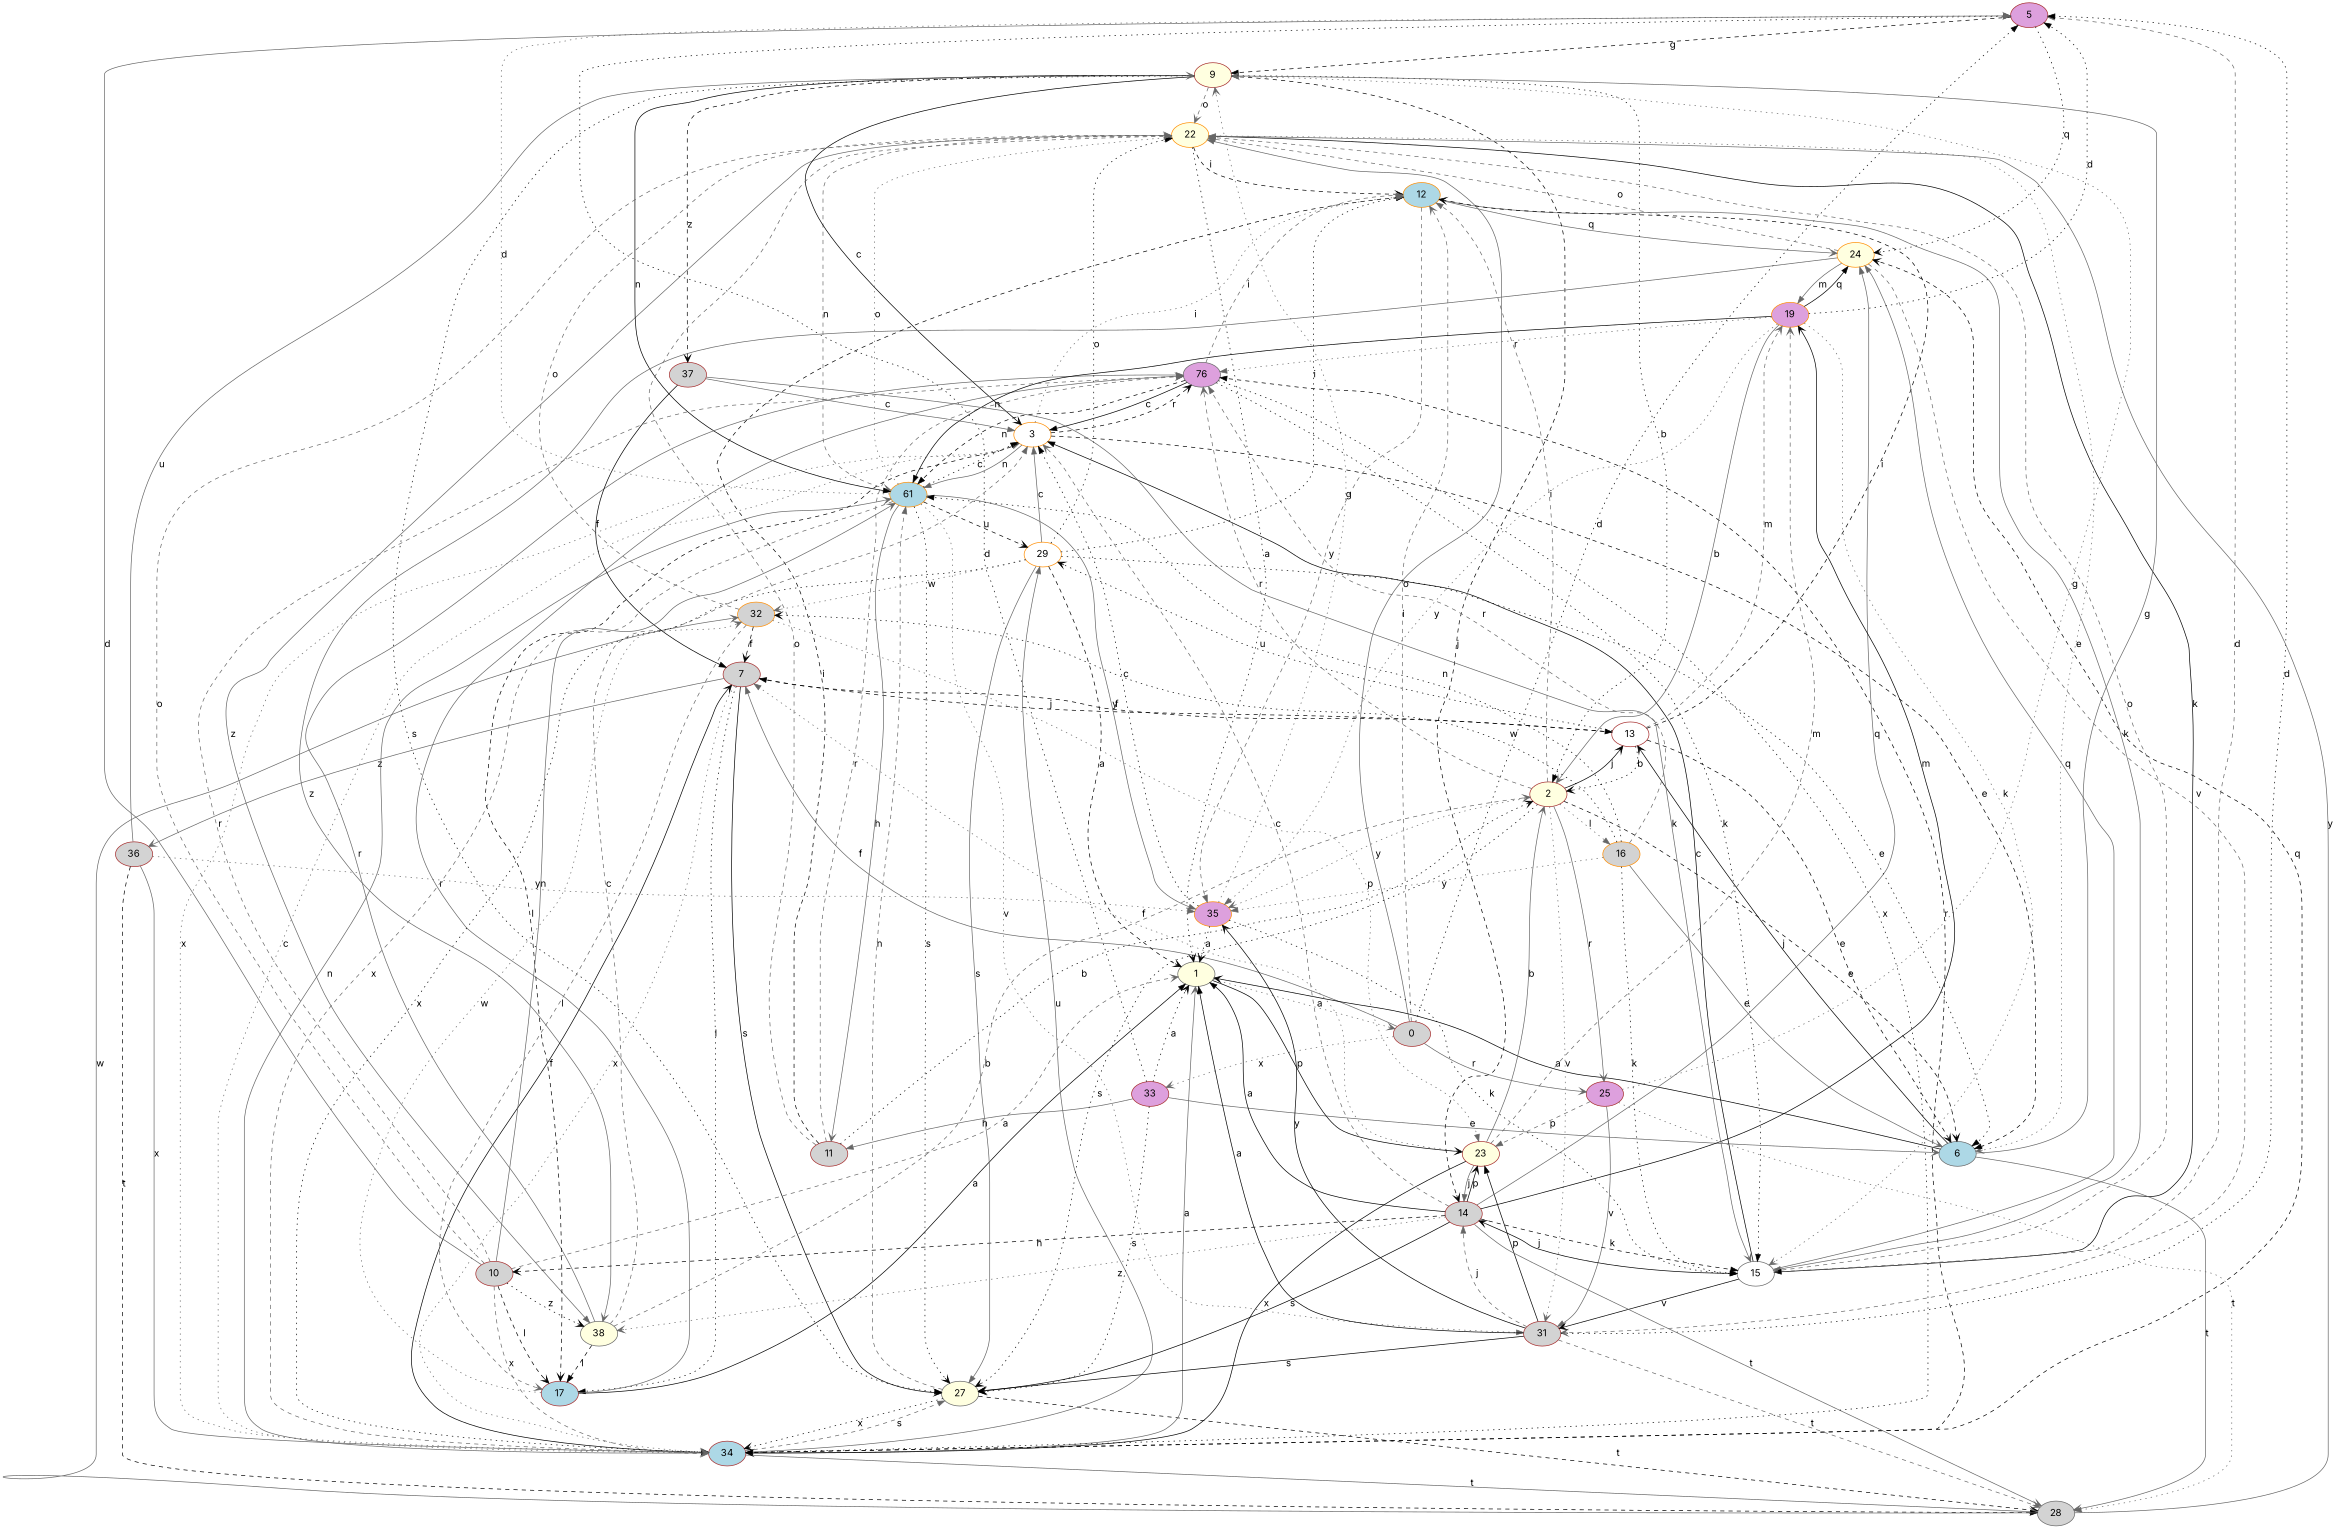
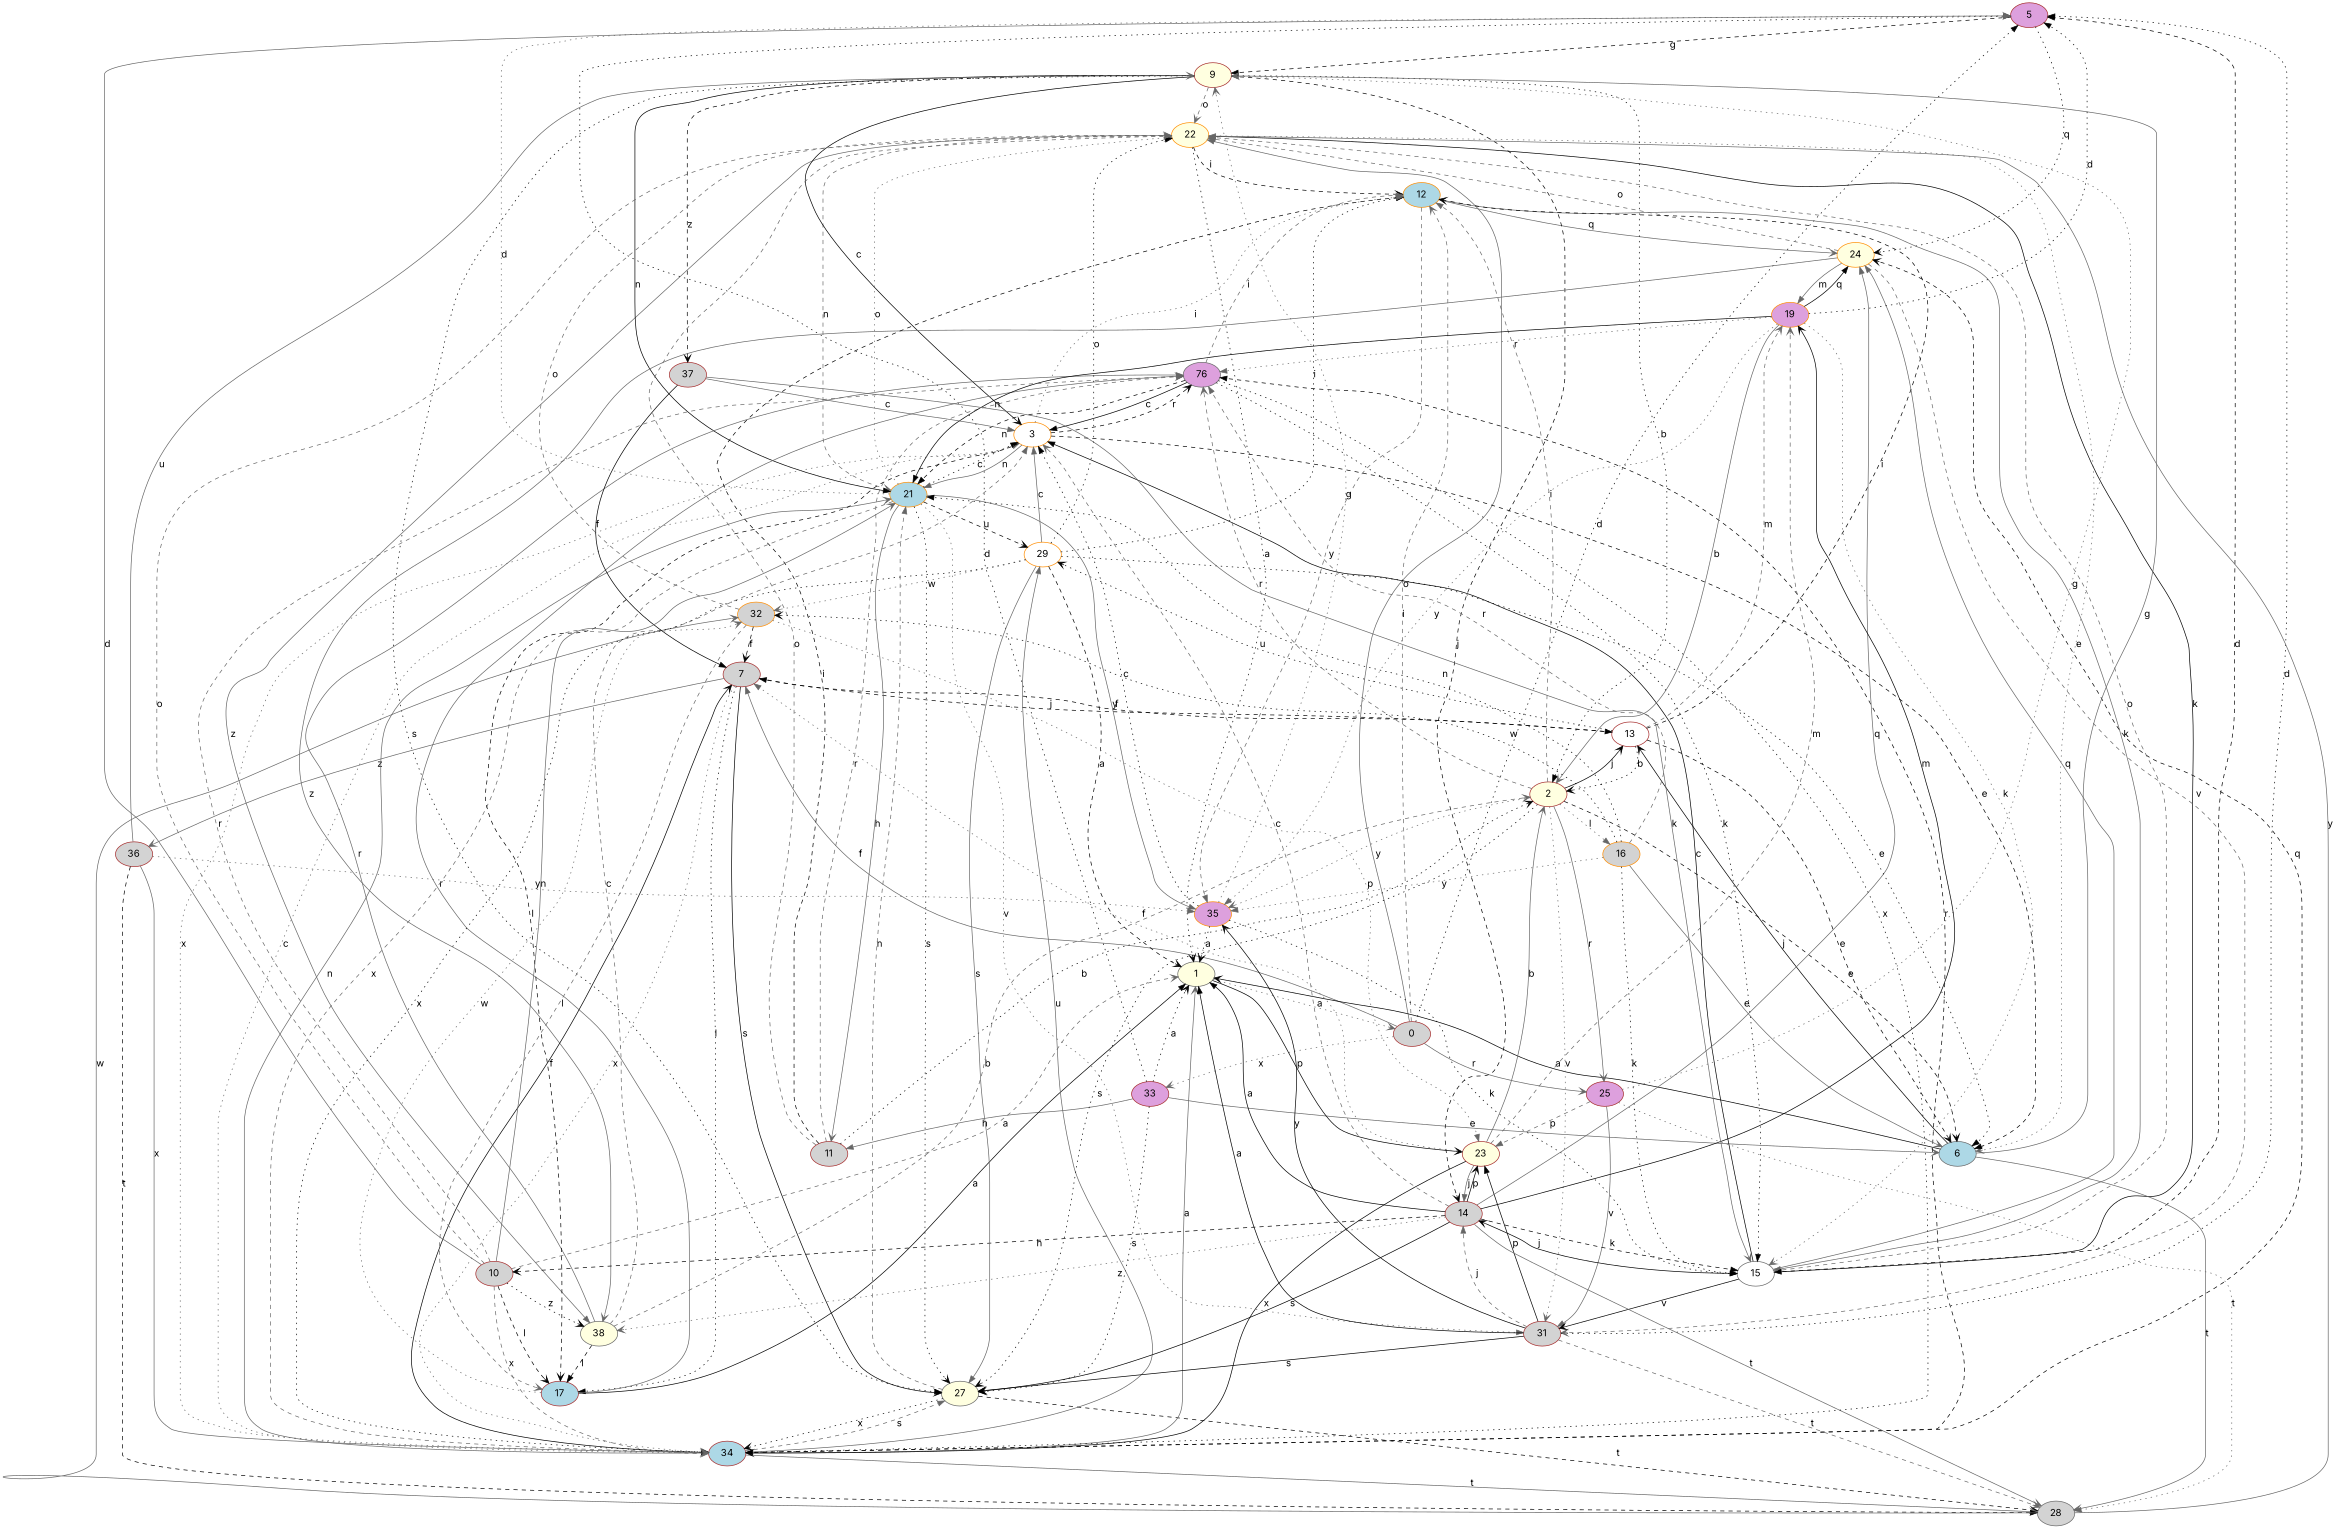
(908, 495) -> (908, 495)
(2229, 754) -> (2229, 754)
